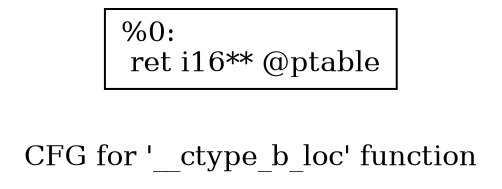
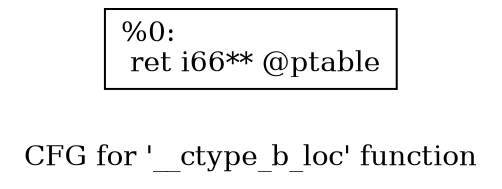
(251, 63) -> (251, 63)
